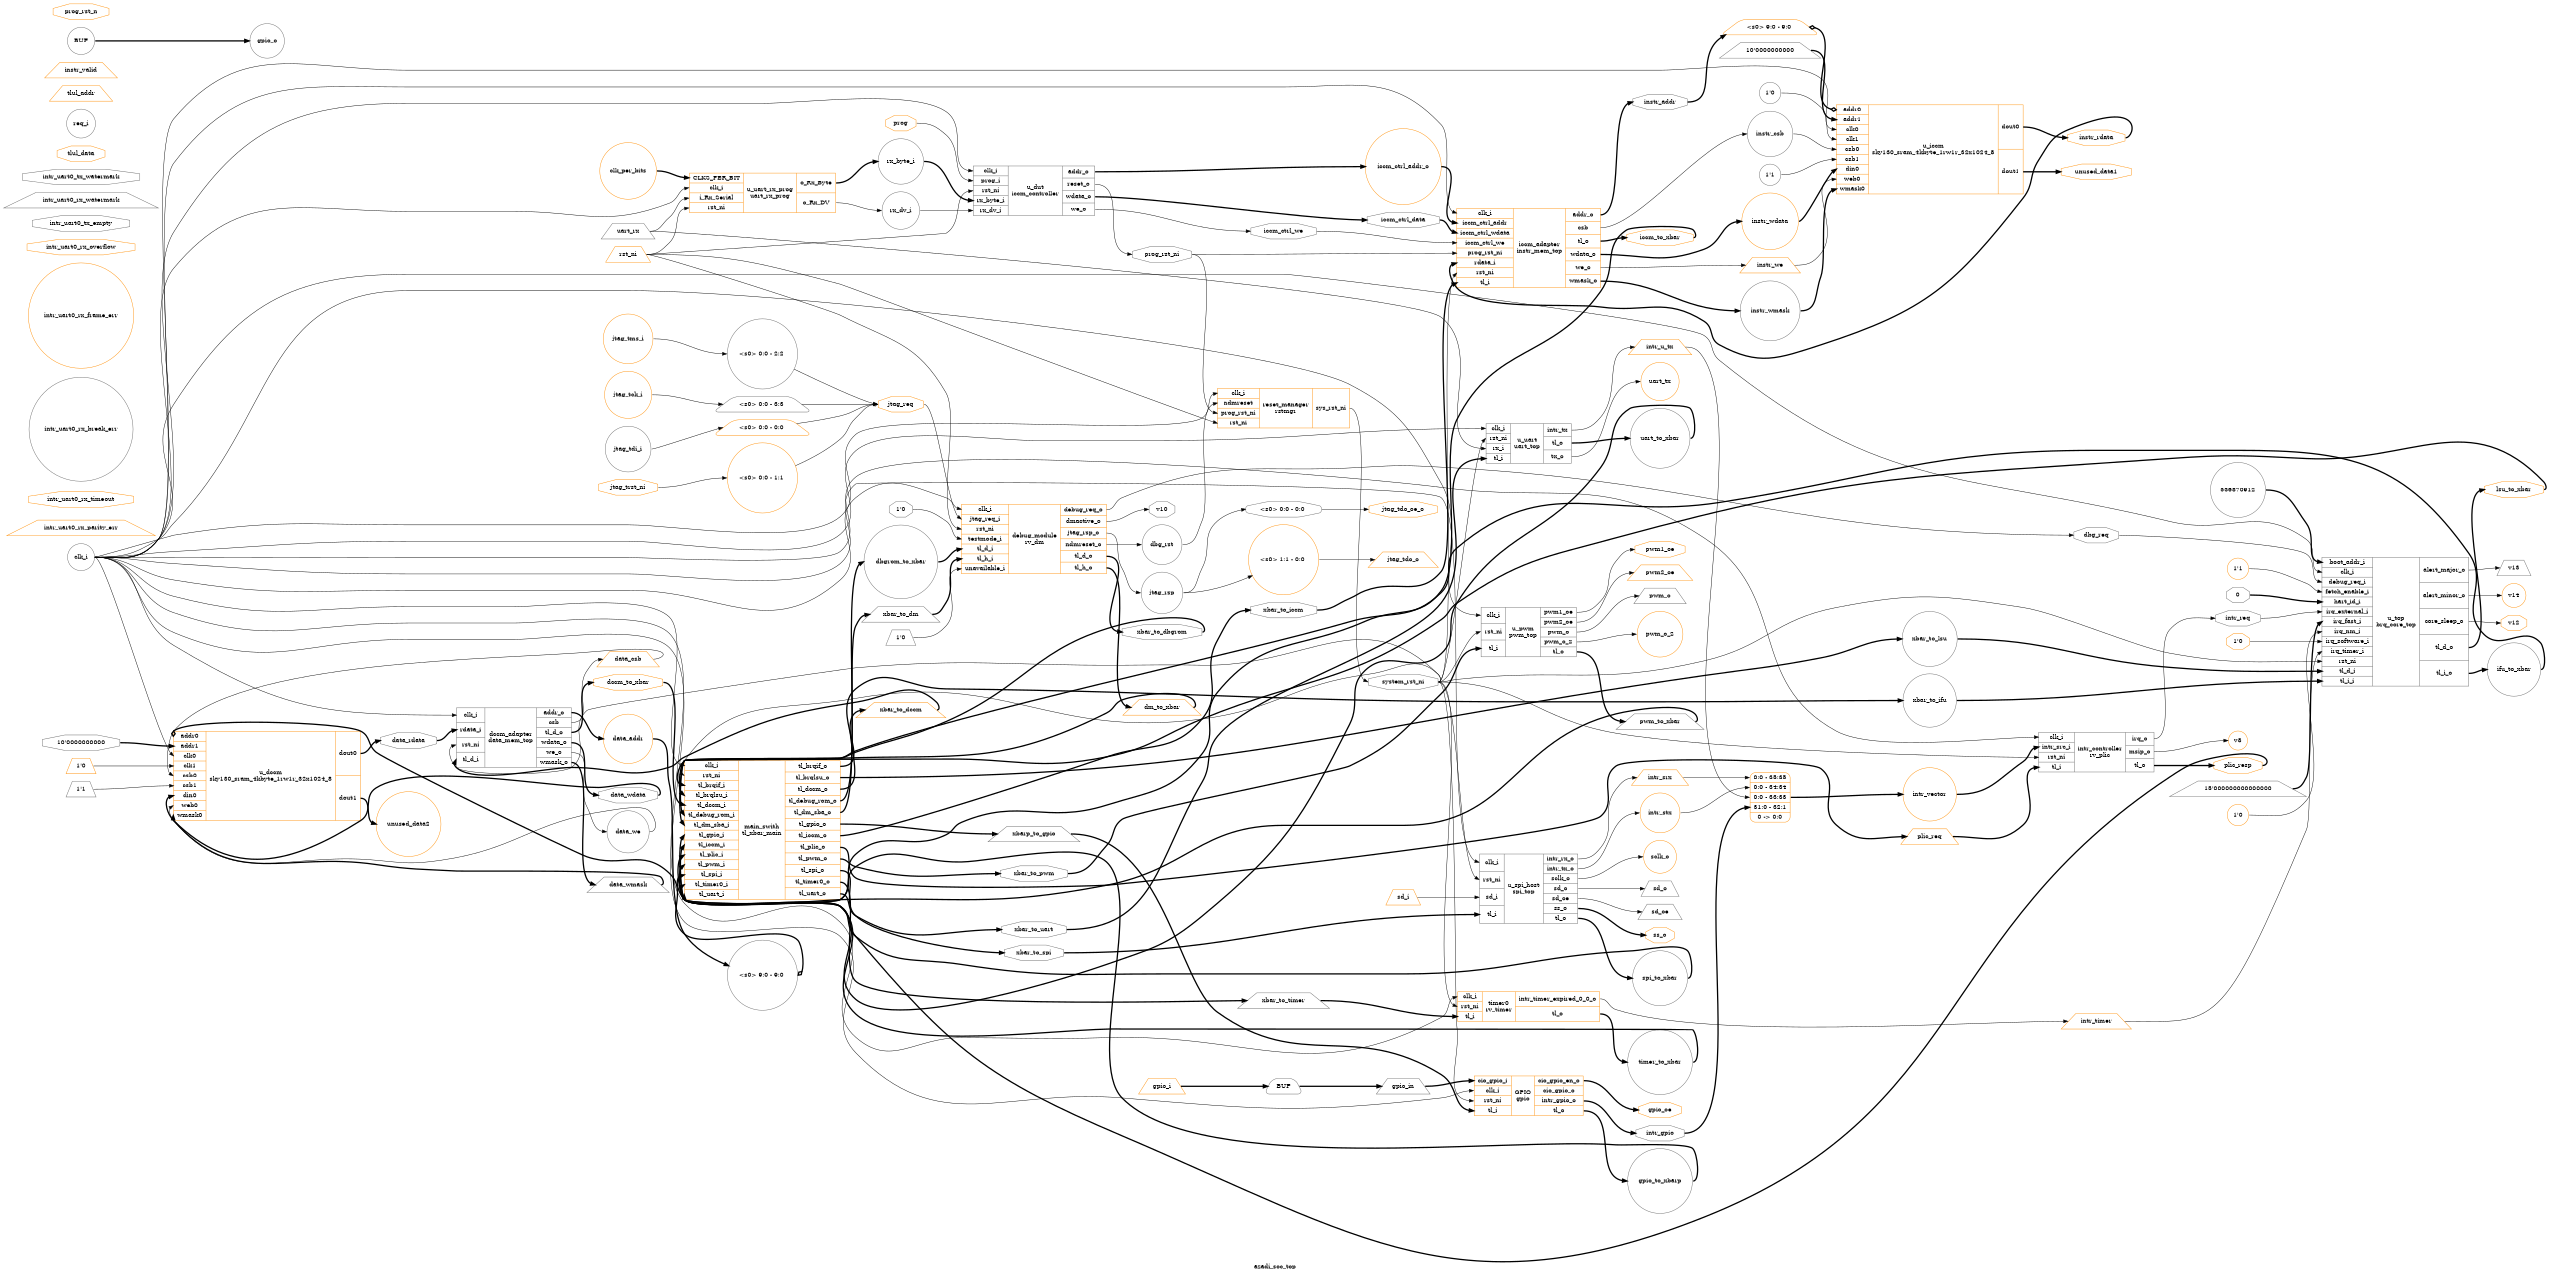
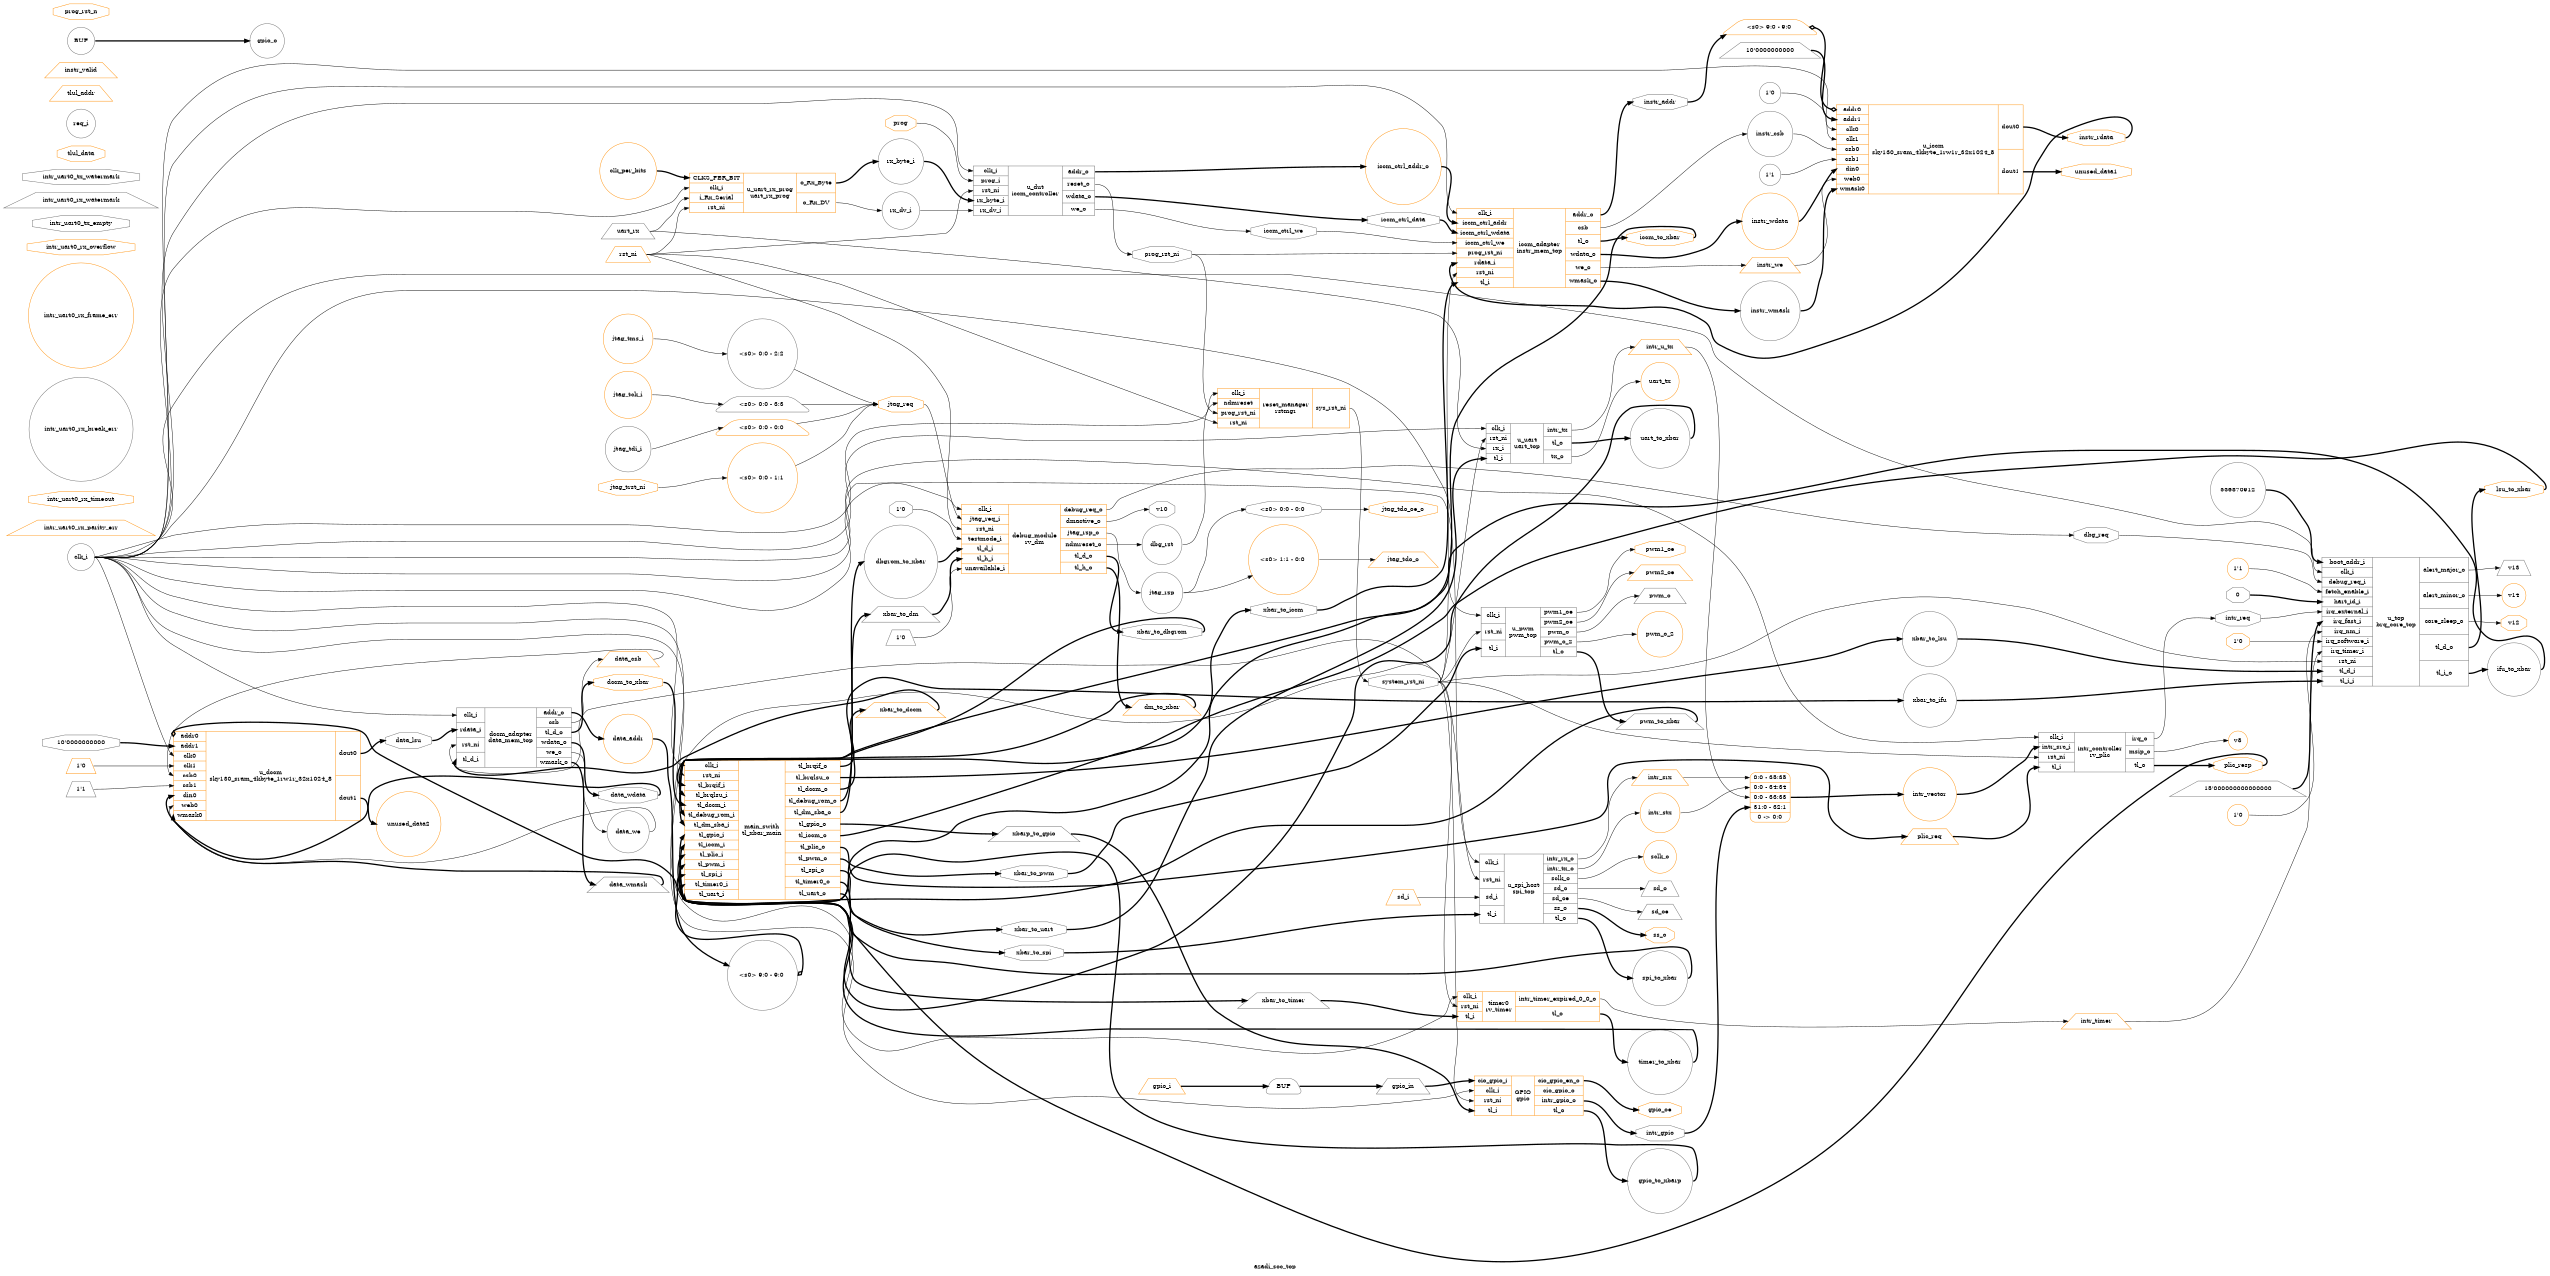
(409, 741) -> (409, 741)
